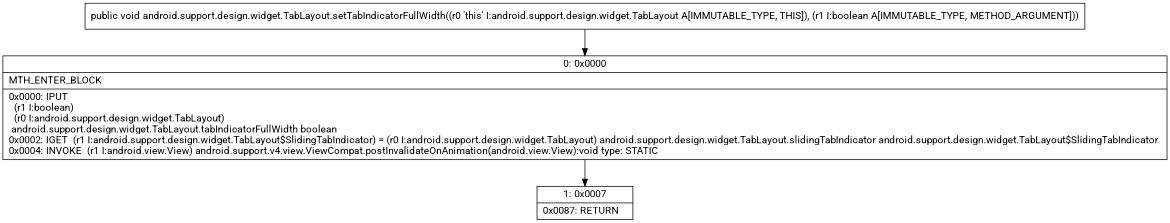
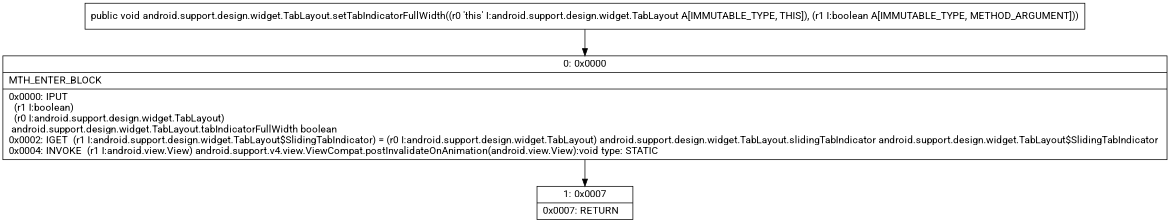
(585, 211) -> (585, 211)
